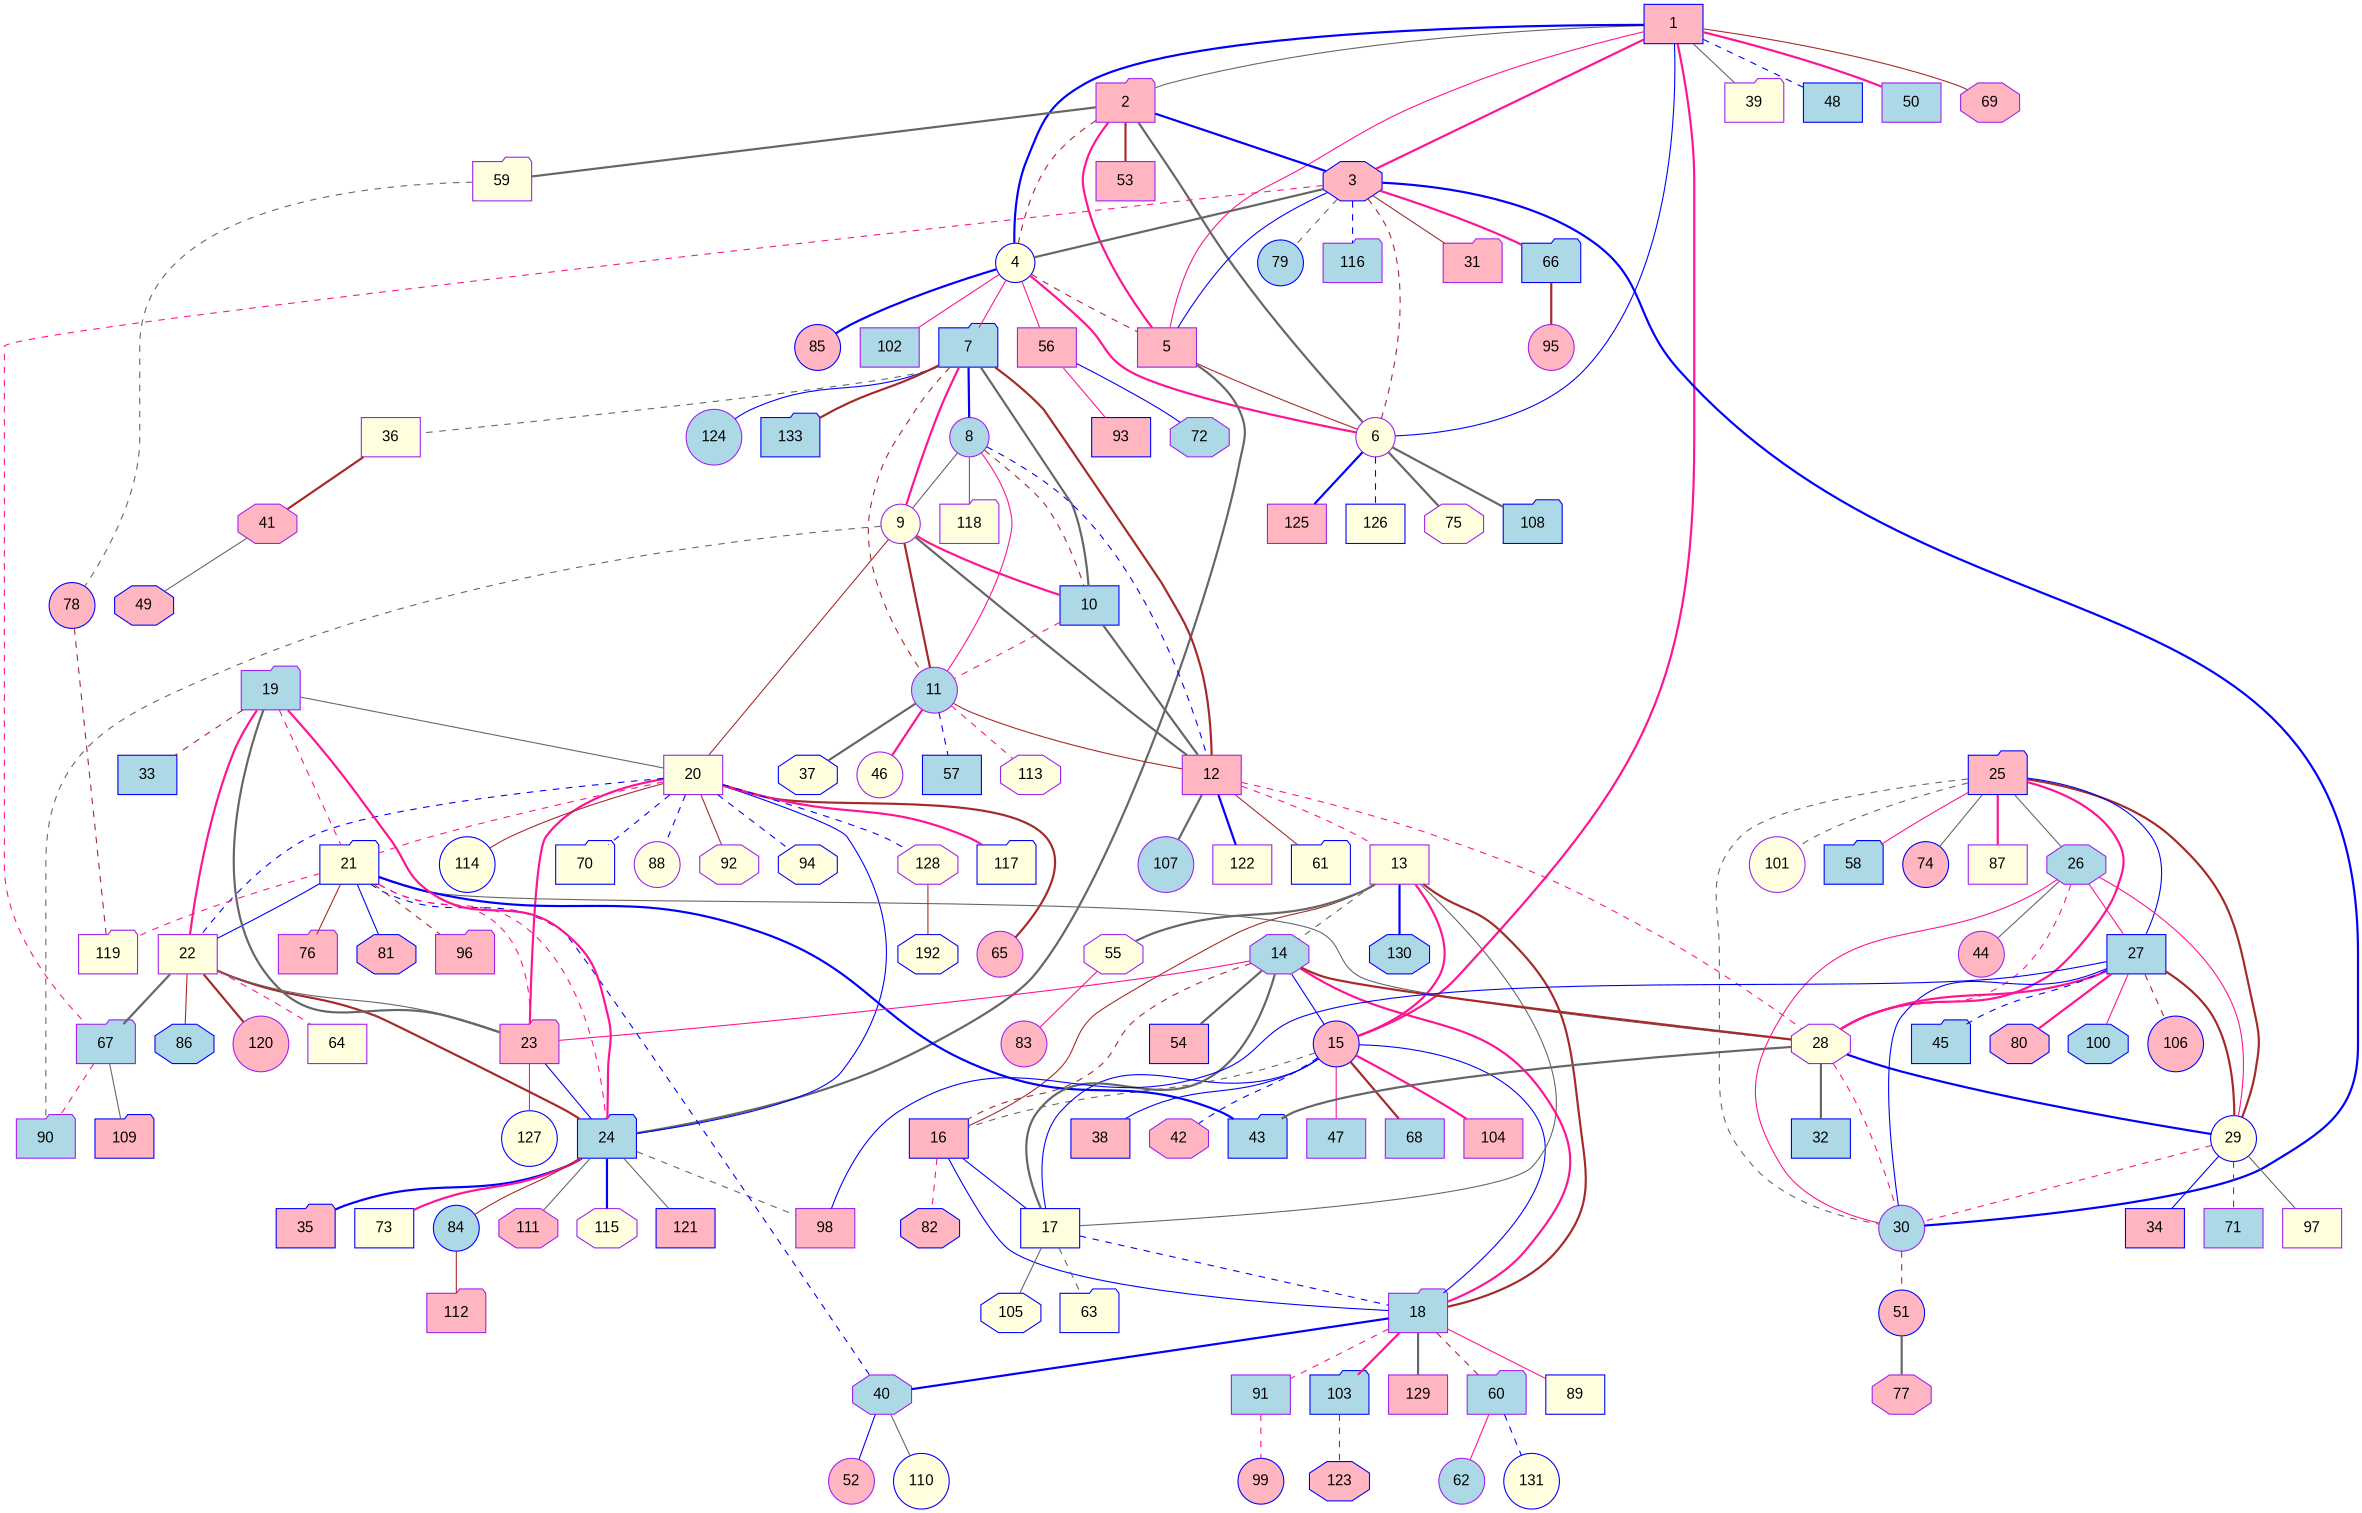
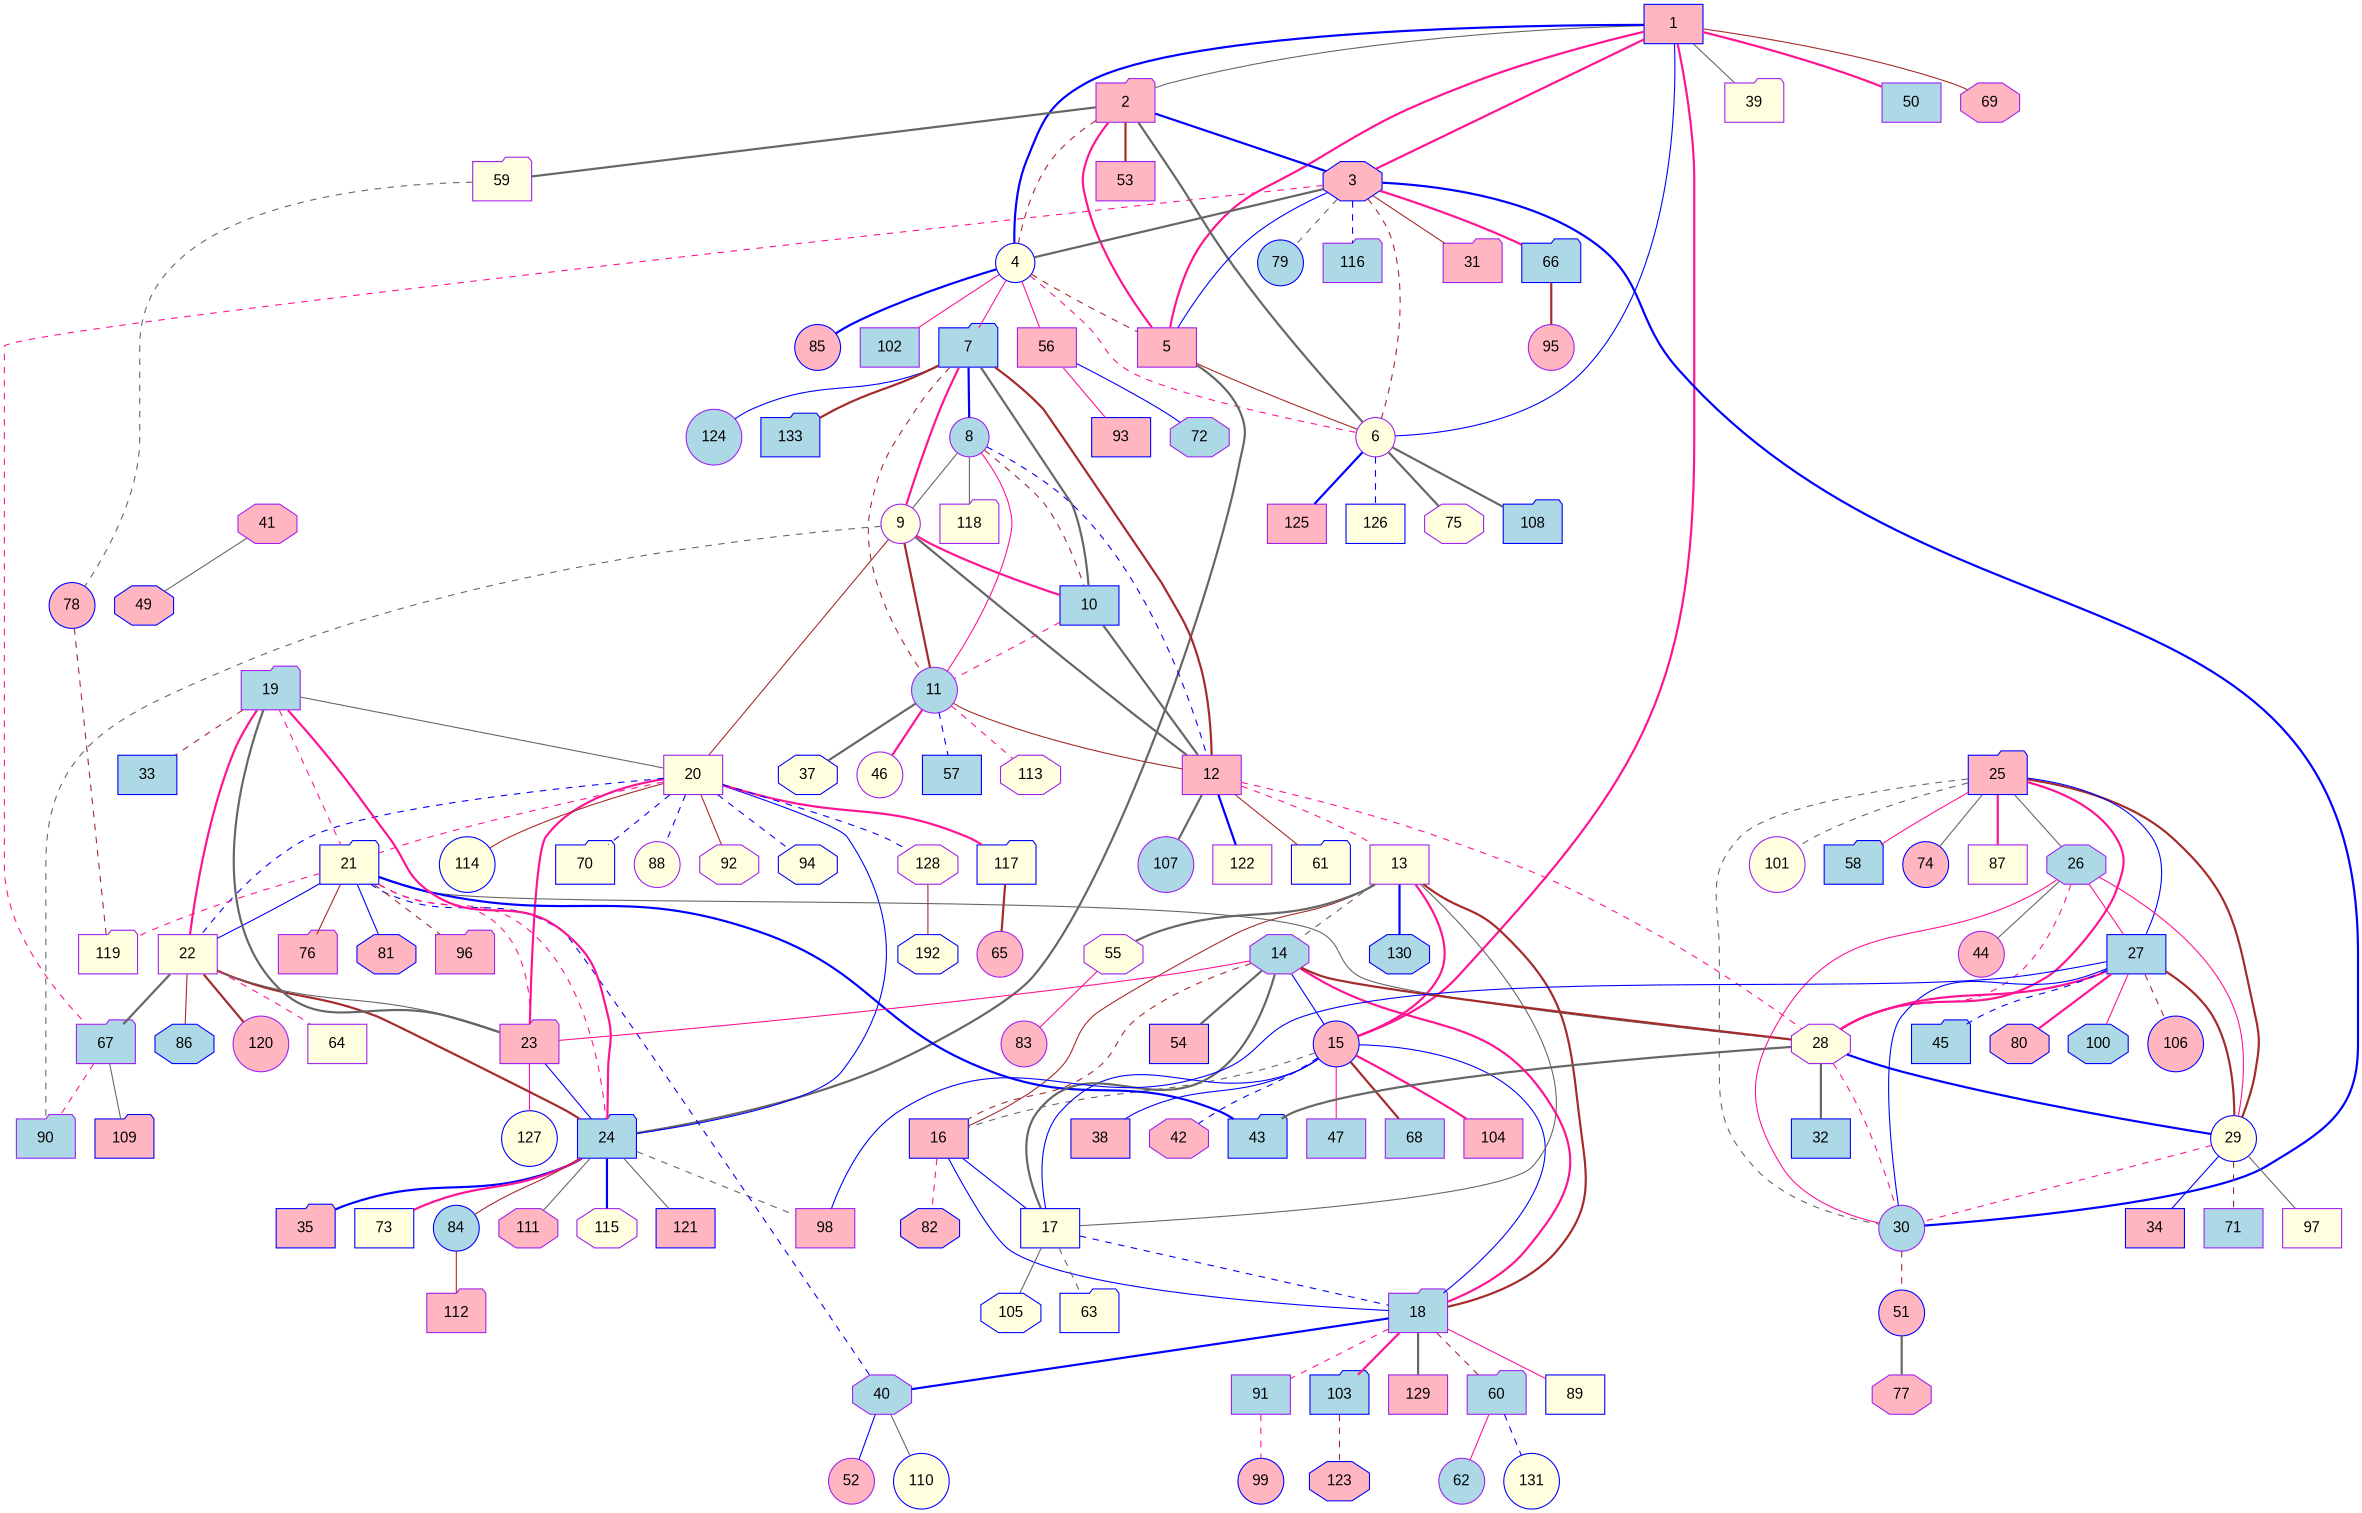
(1833, 103) -> none
(1368, 129) -> (1368, 129)
(1174, 389) -> (1174, 389)
(391, 437) -> none
(944, 806) -> (1003, 913)
